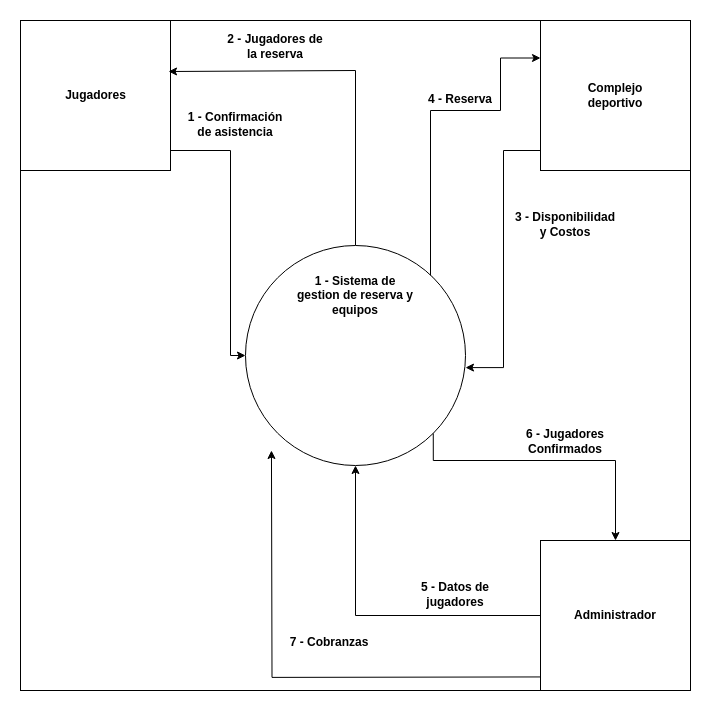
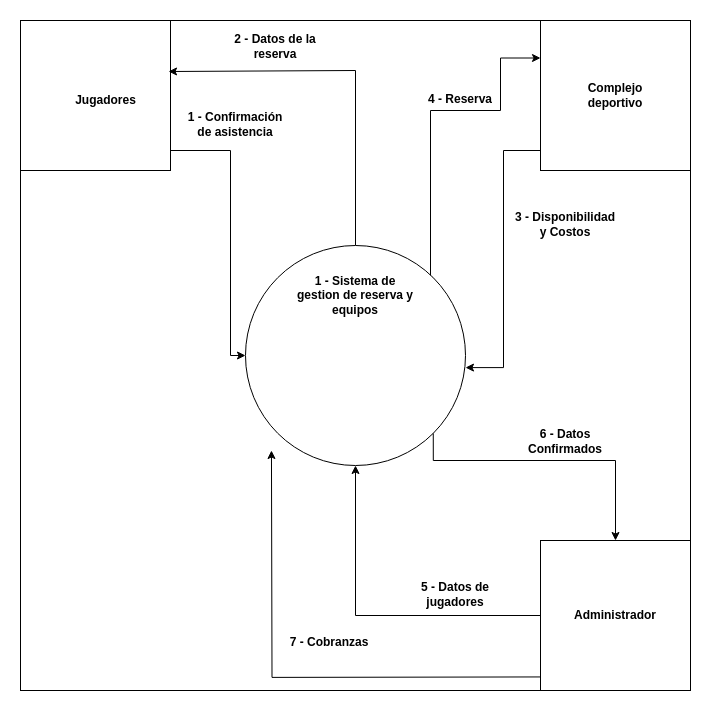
(276, 47) -> (276, 47)
(96, 96) -> (106, 101)
(566, 442) -> (566, 442)
